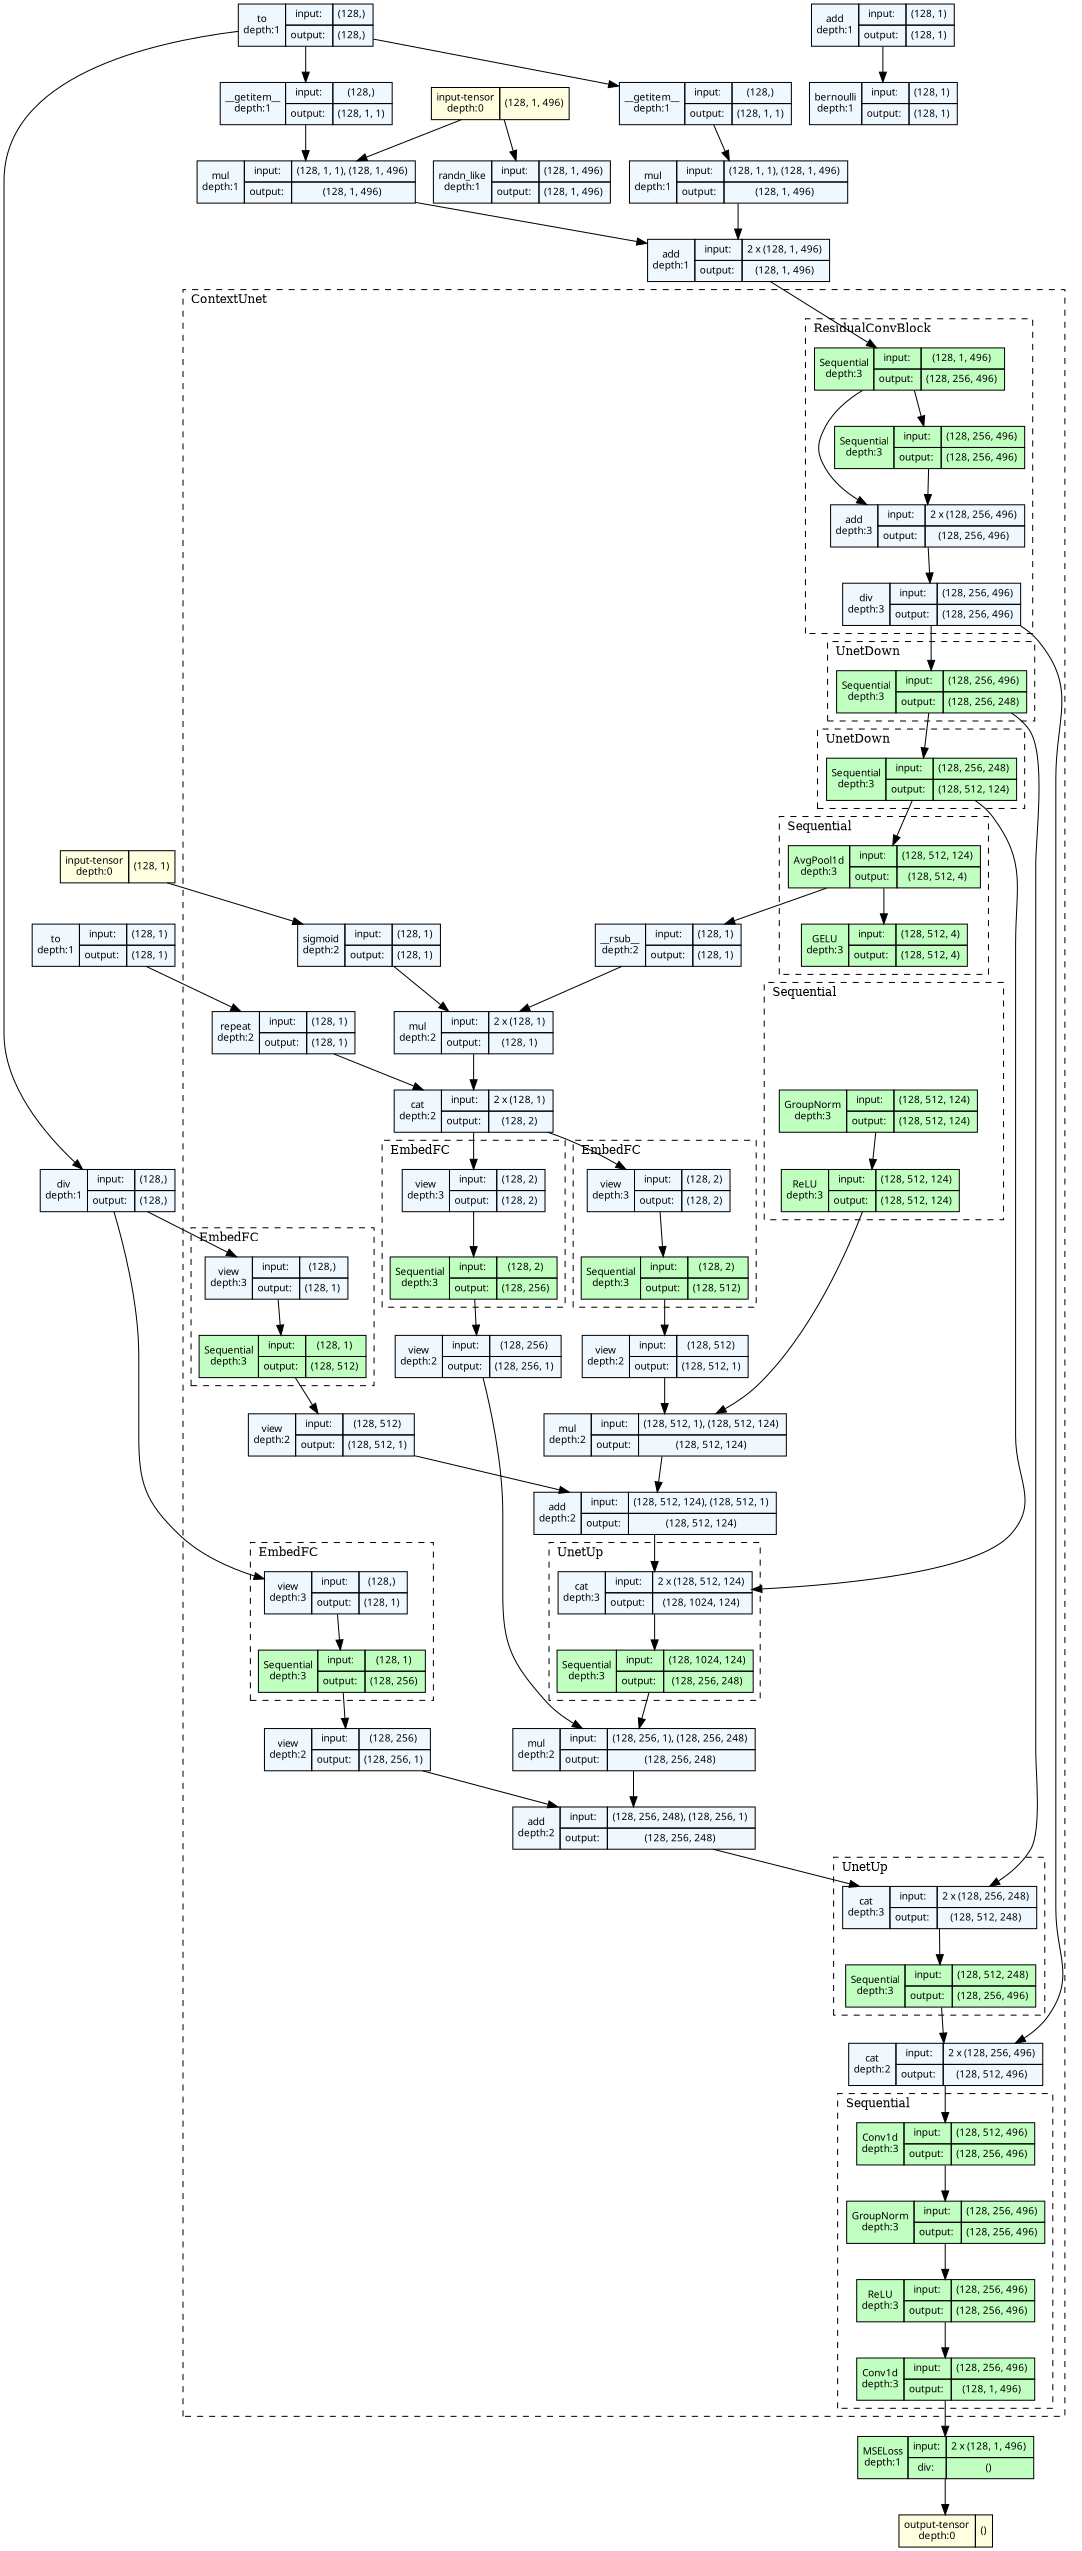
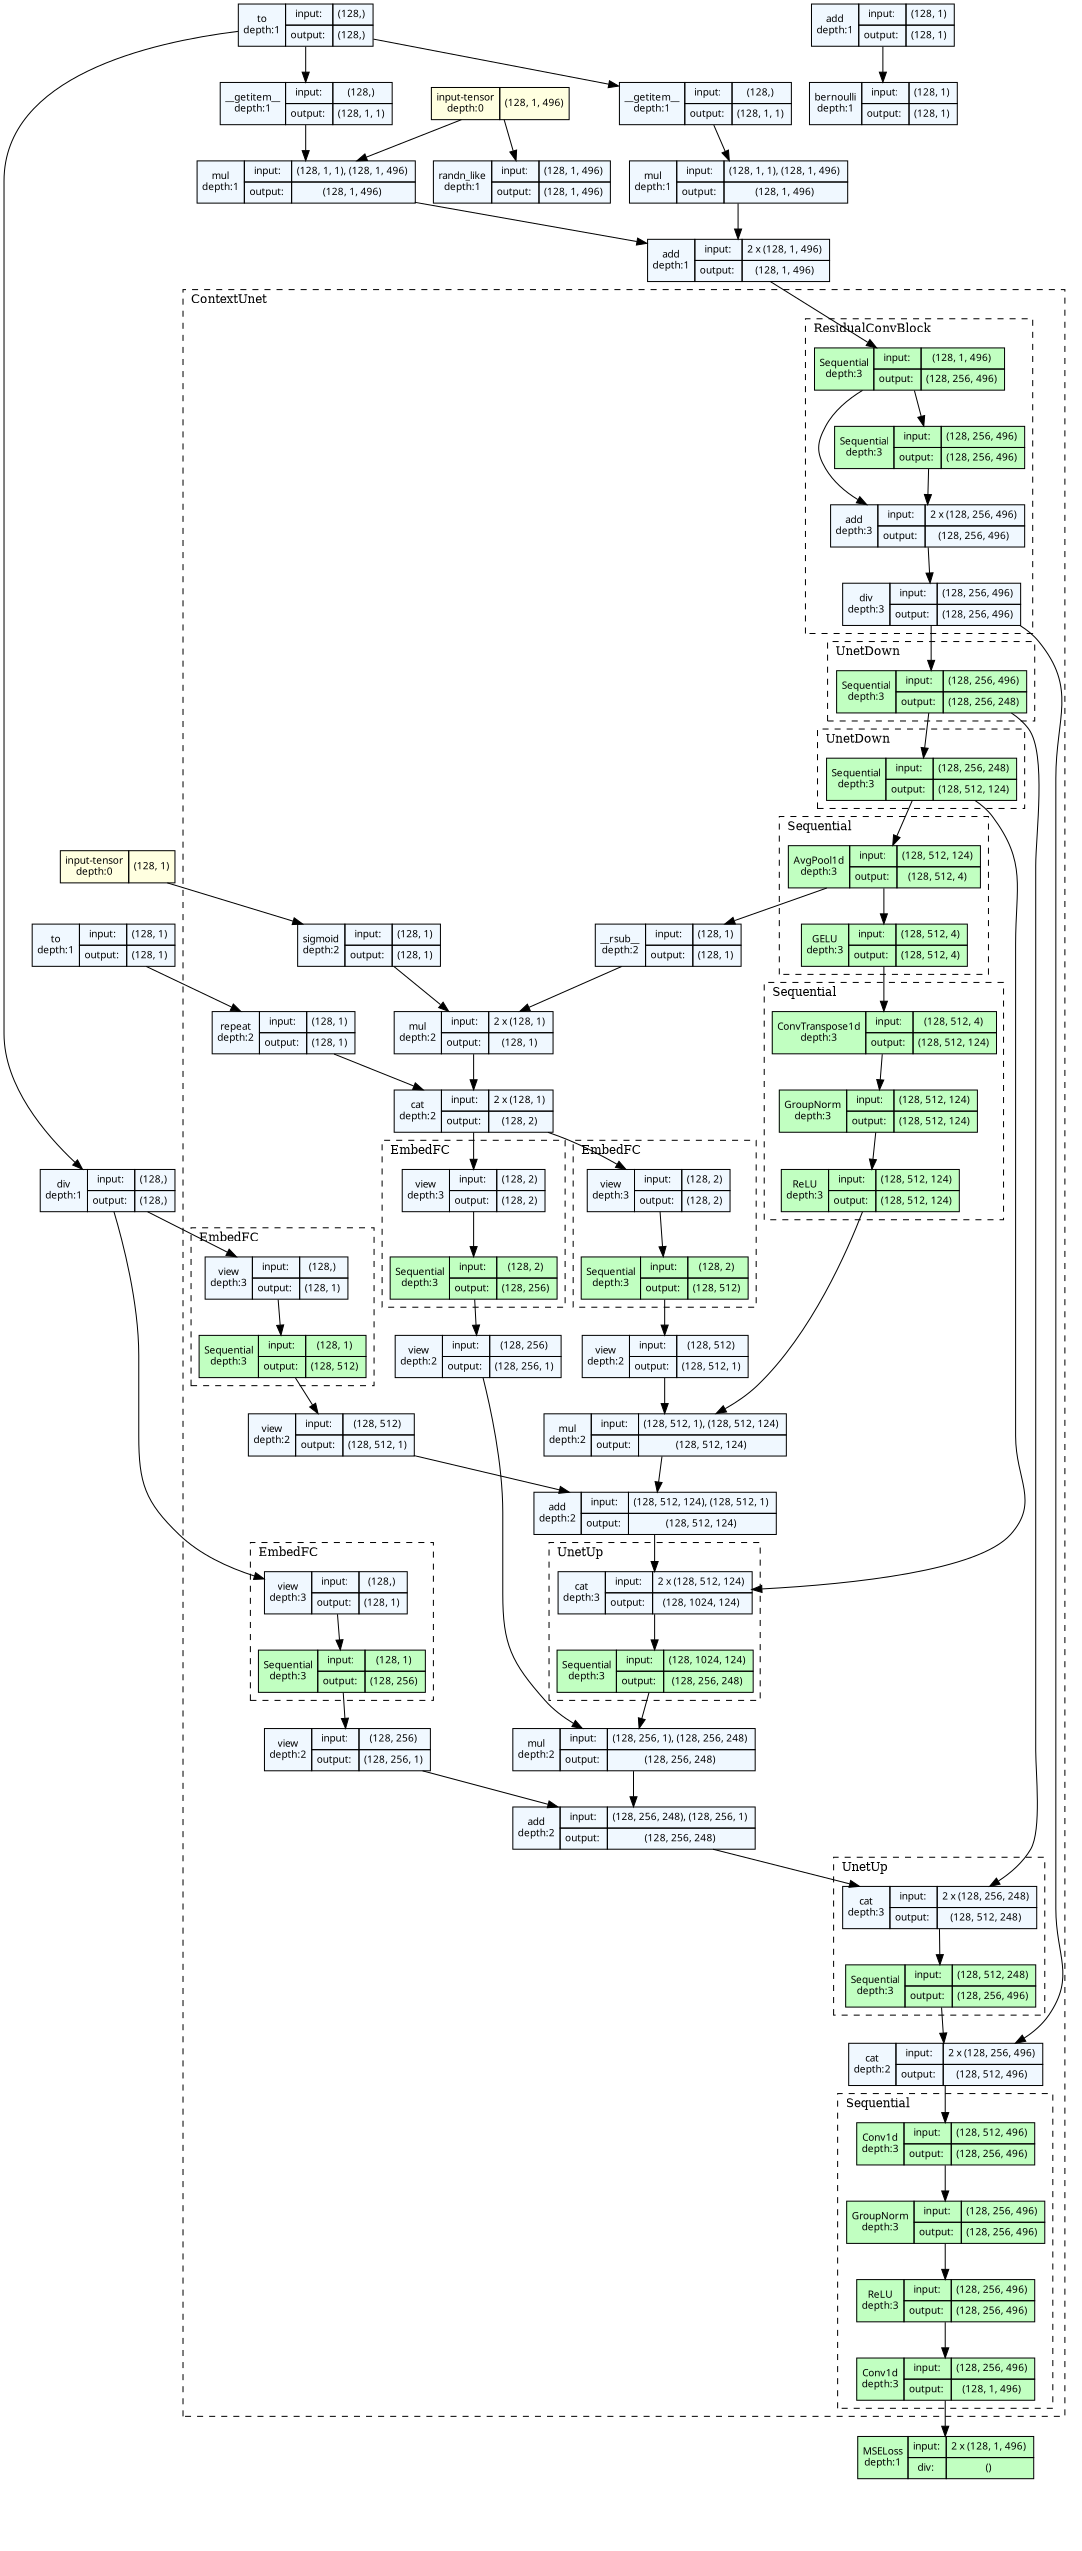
none -> (884, 1033)
(945, 2531) -> none
